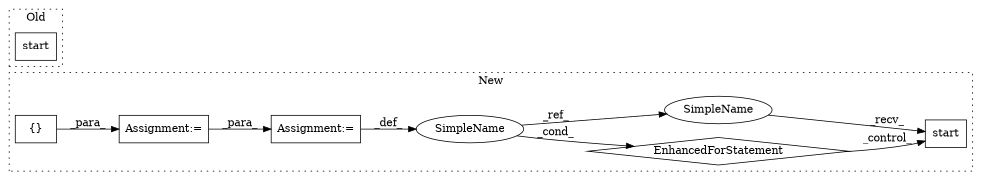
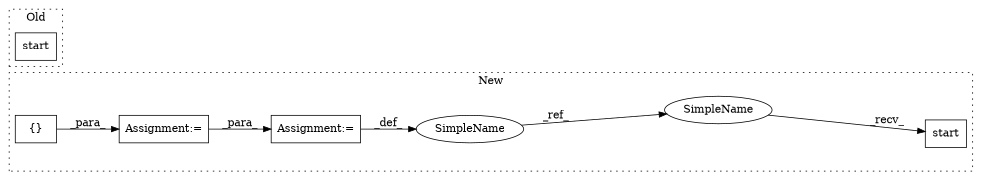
(718, 151) -> none
